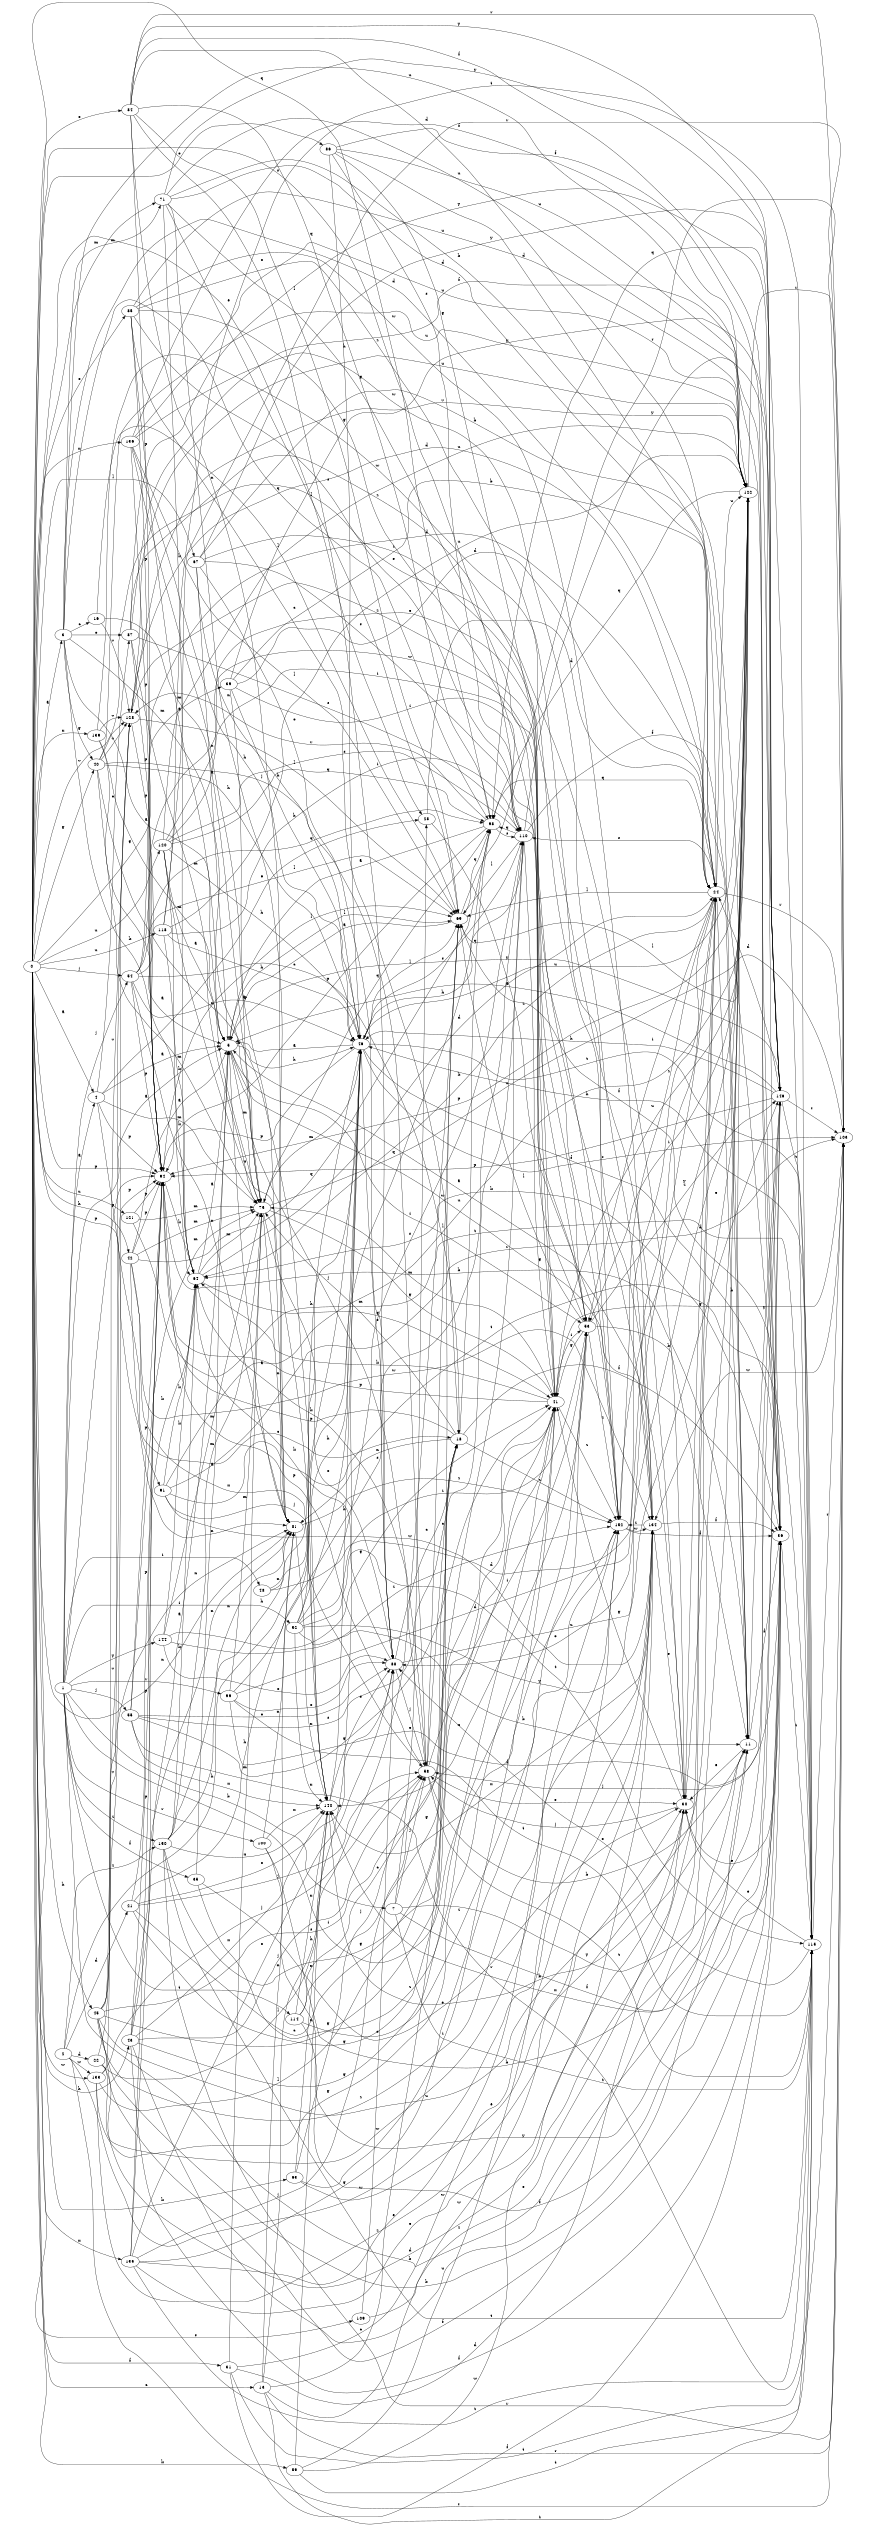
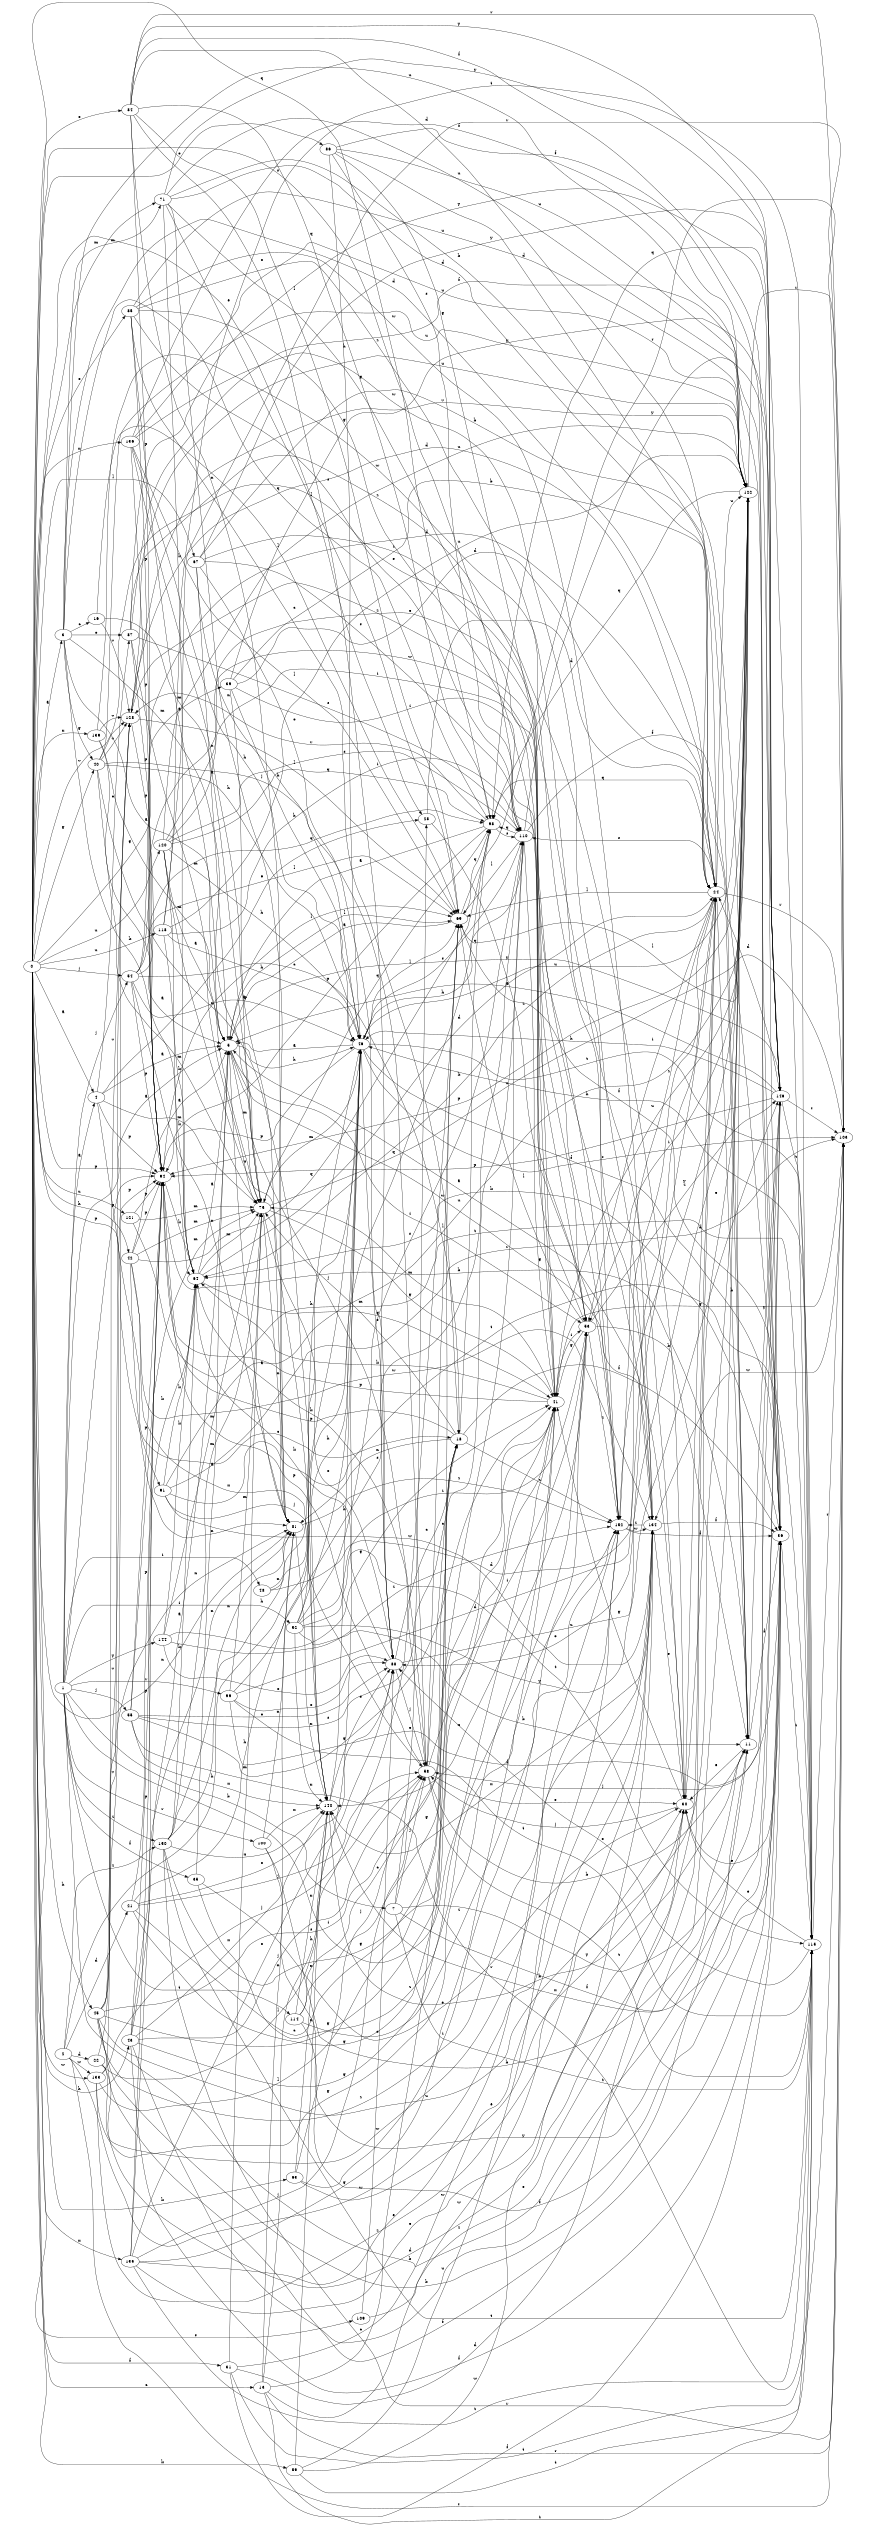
(587, 1462) -> none
